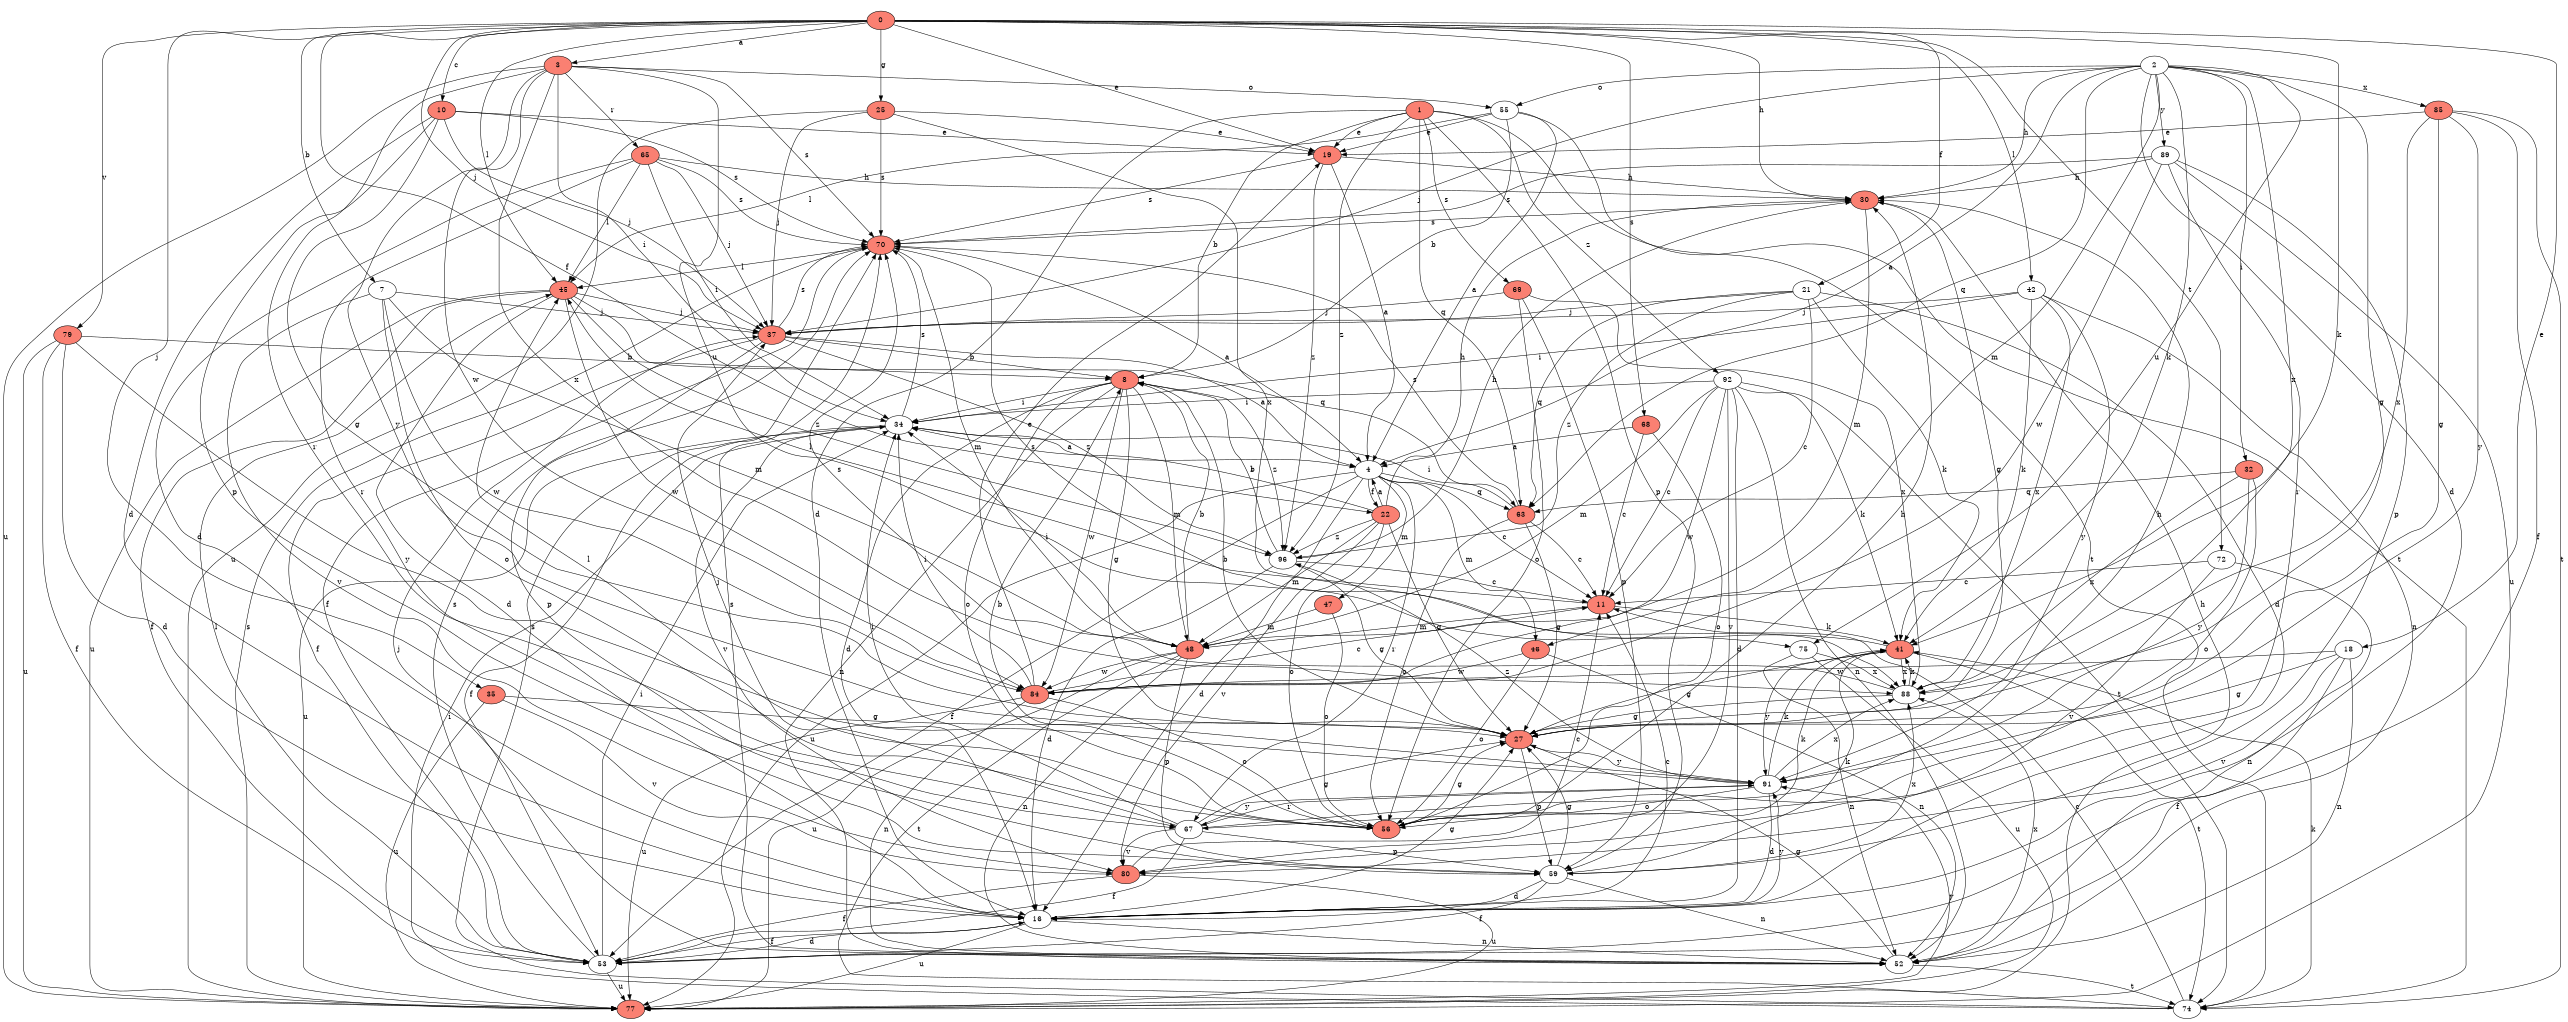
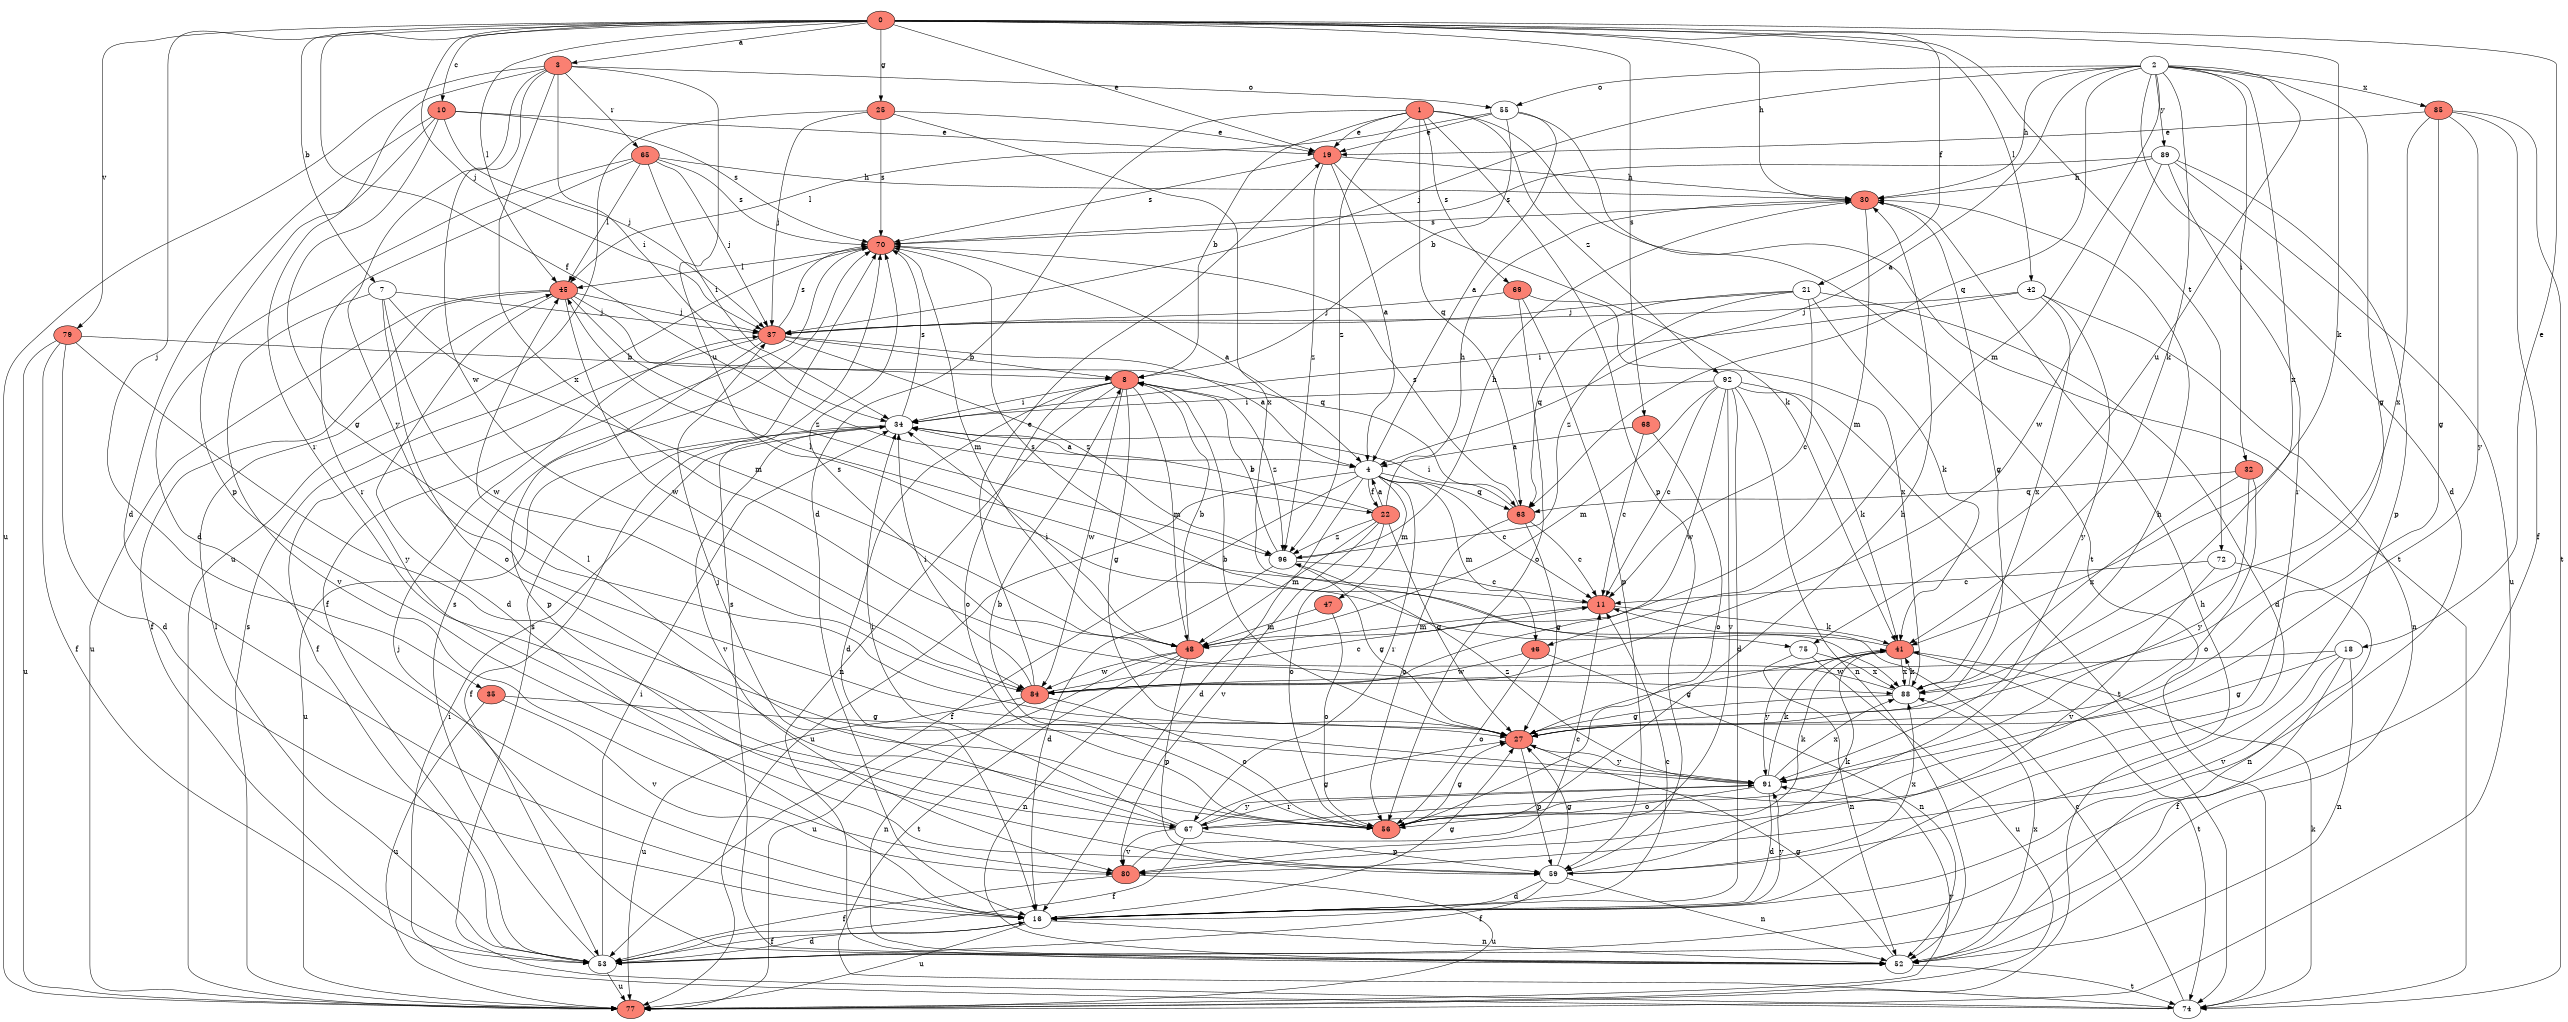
(745, 102) -> none
(2019, 478) -> (1659, 326)
